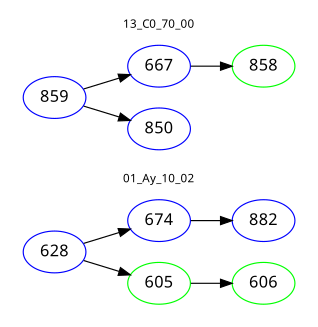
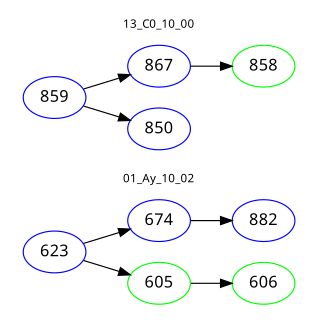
(159, 25) -> (159, 25)
(159, 66) -> (159, 66)
(55, 252) -> (55, 252)
